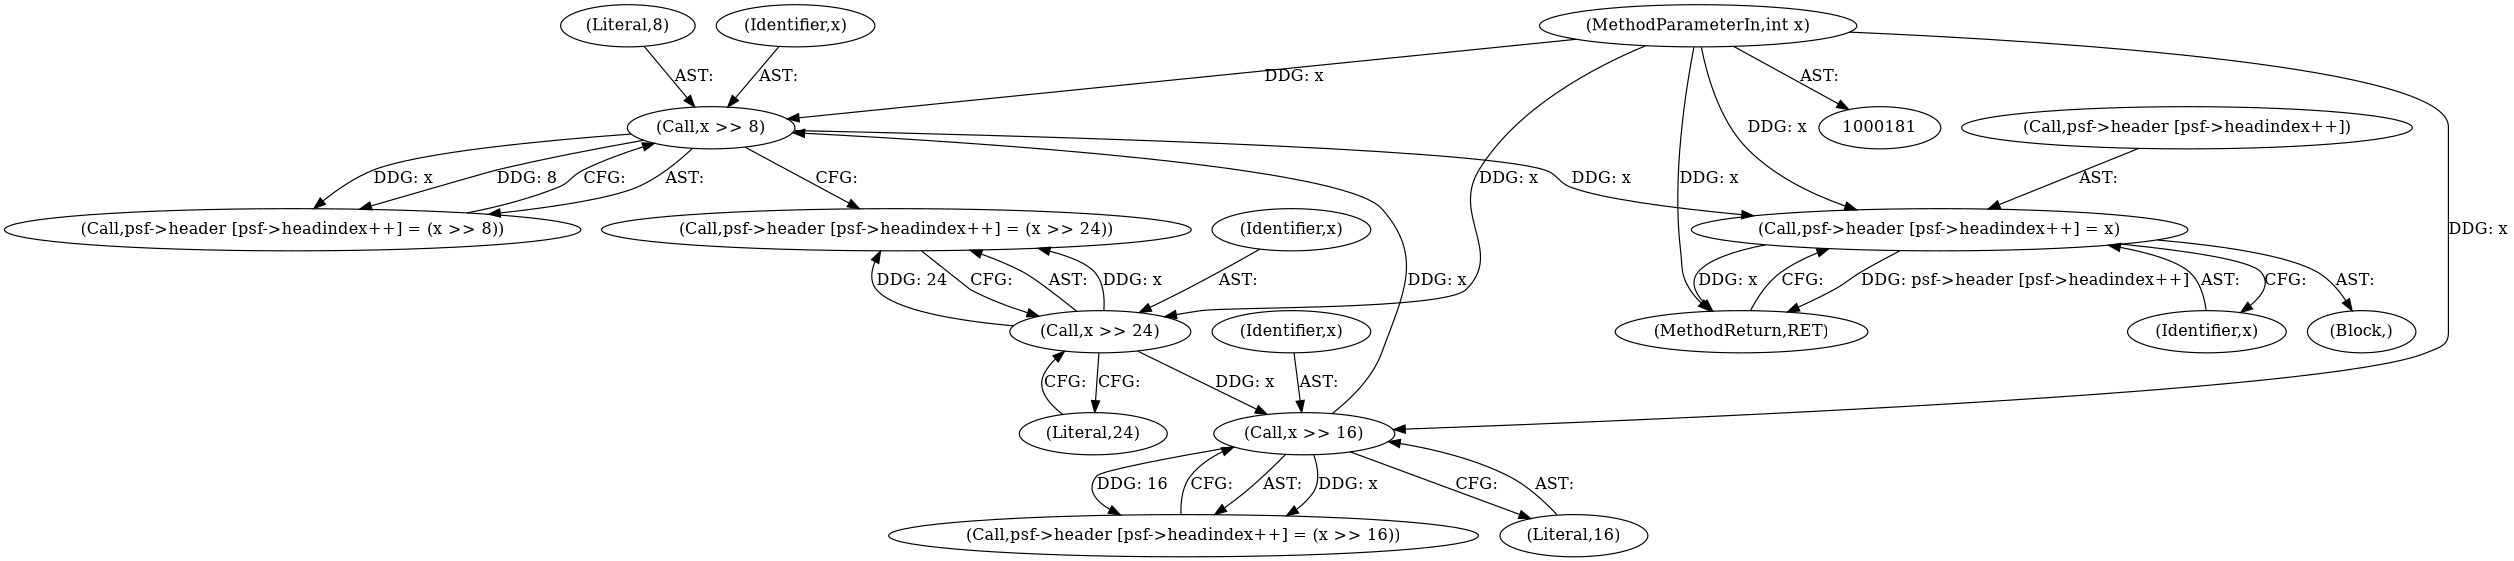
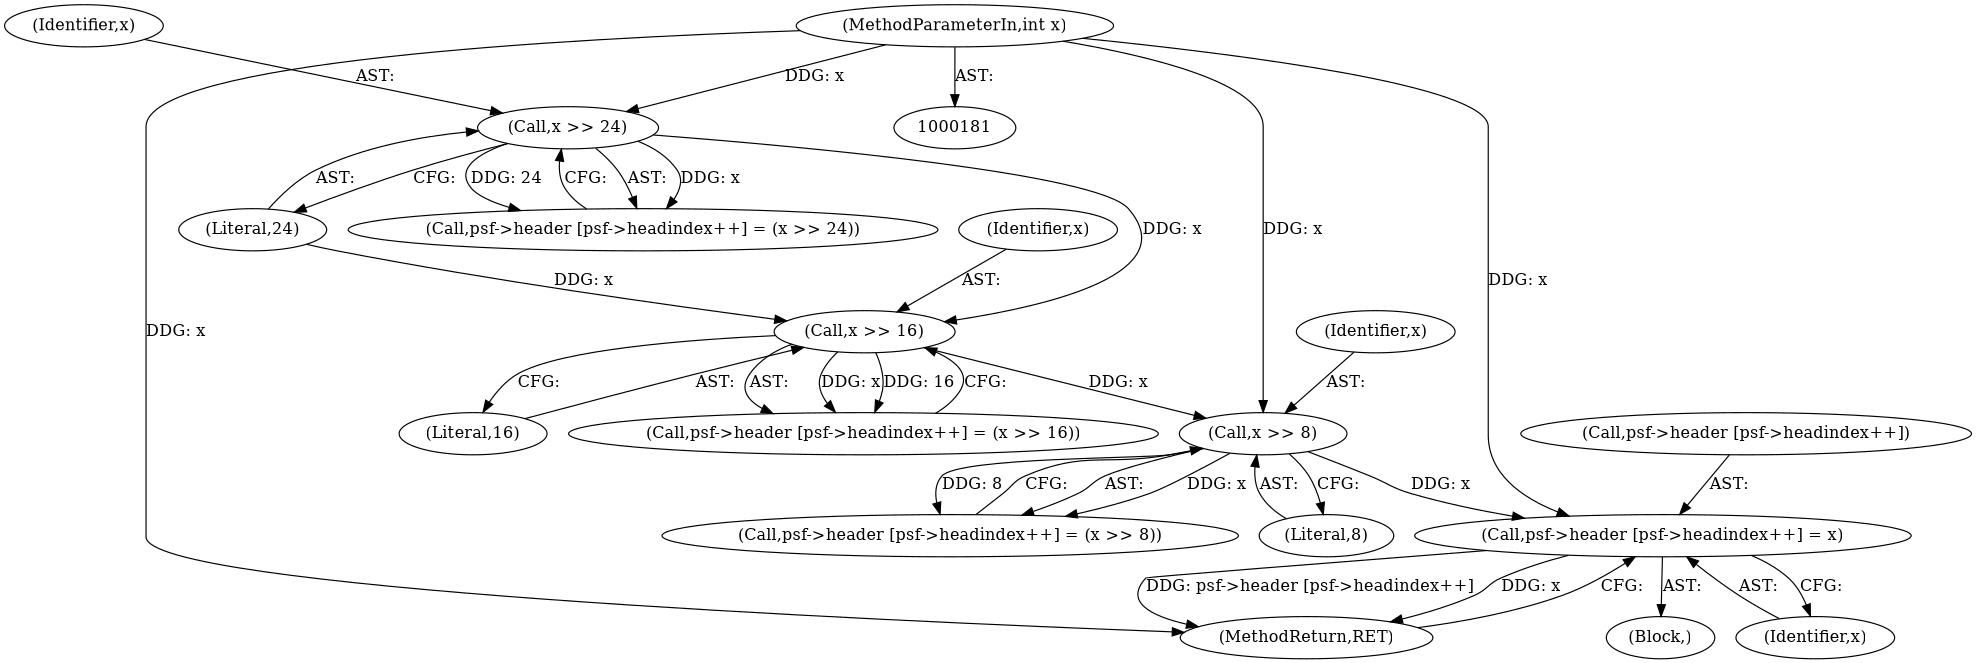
(797, 175) -> (1309, 476)
(2343, 370) -> (540, 286)
(1068, 383) -> (338, 179)
